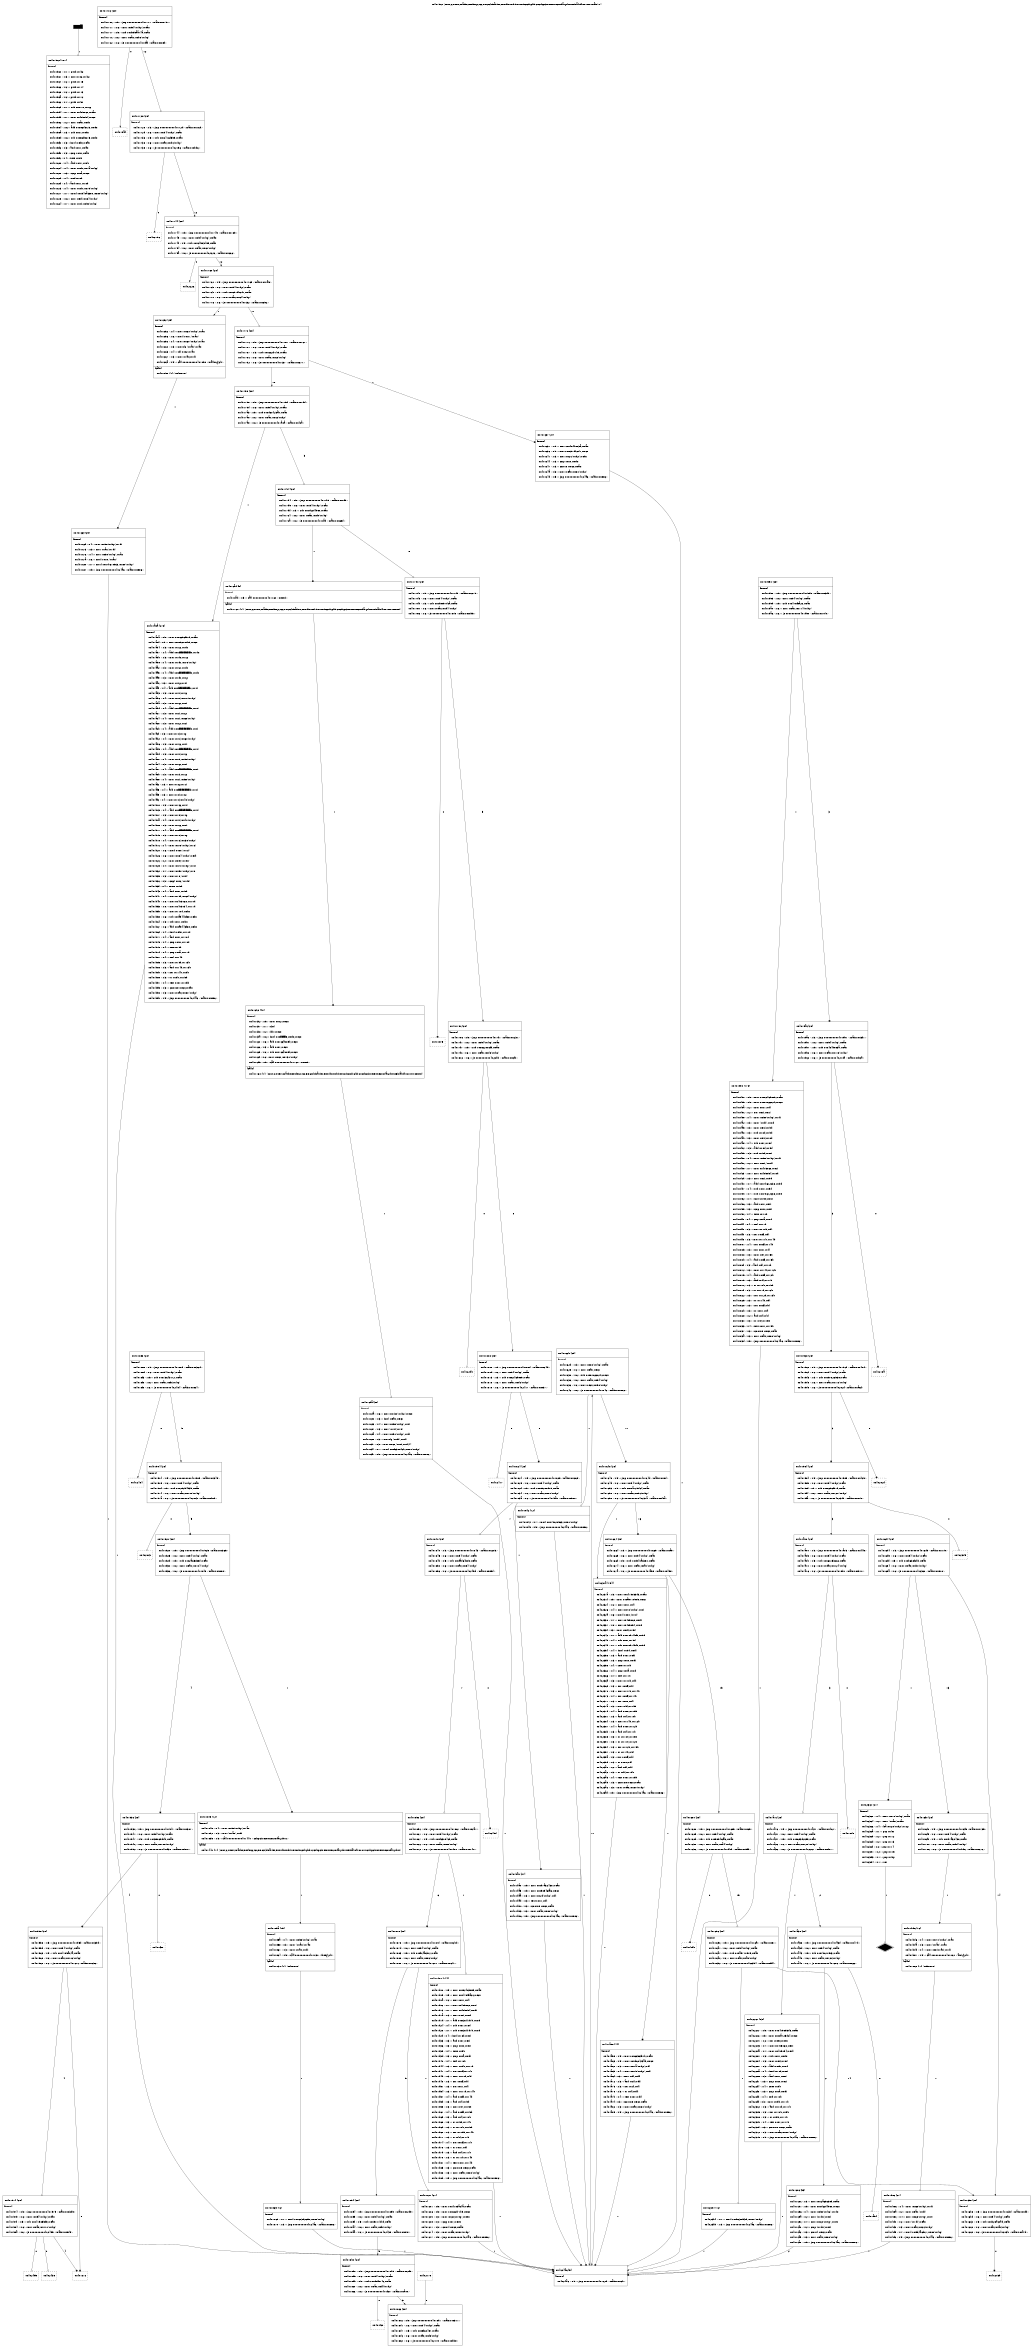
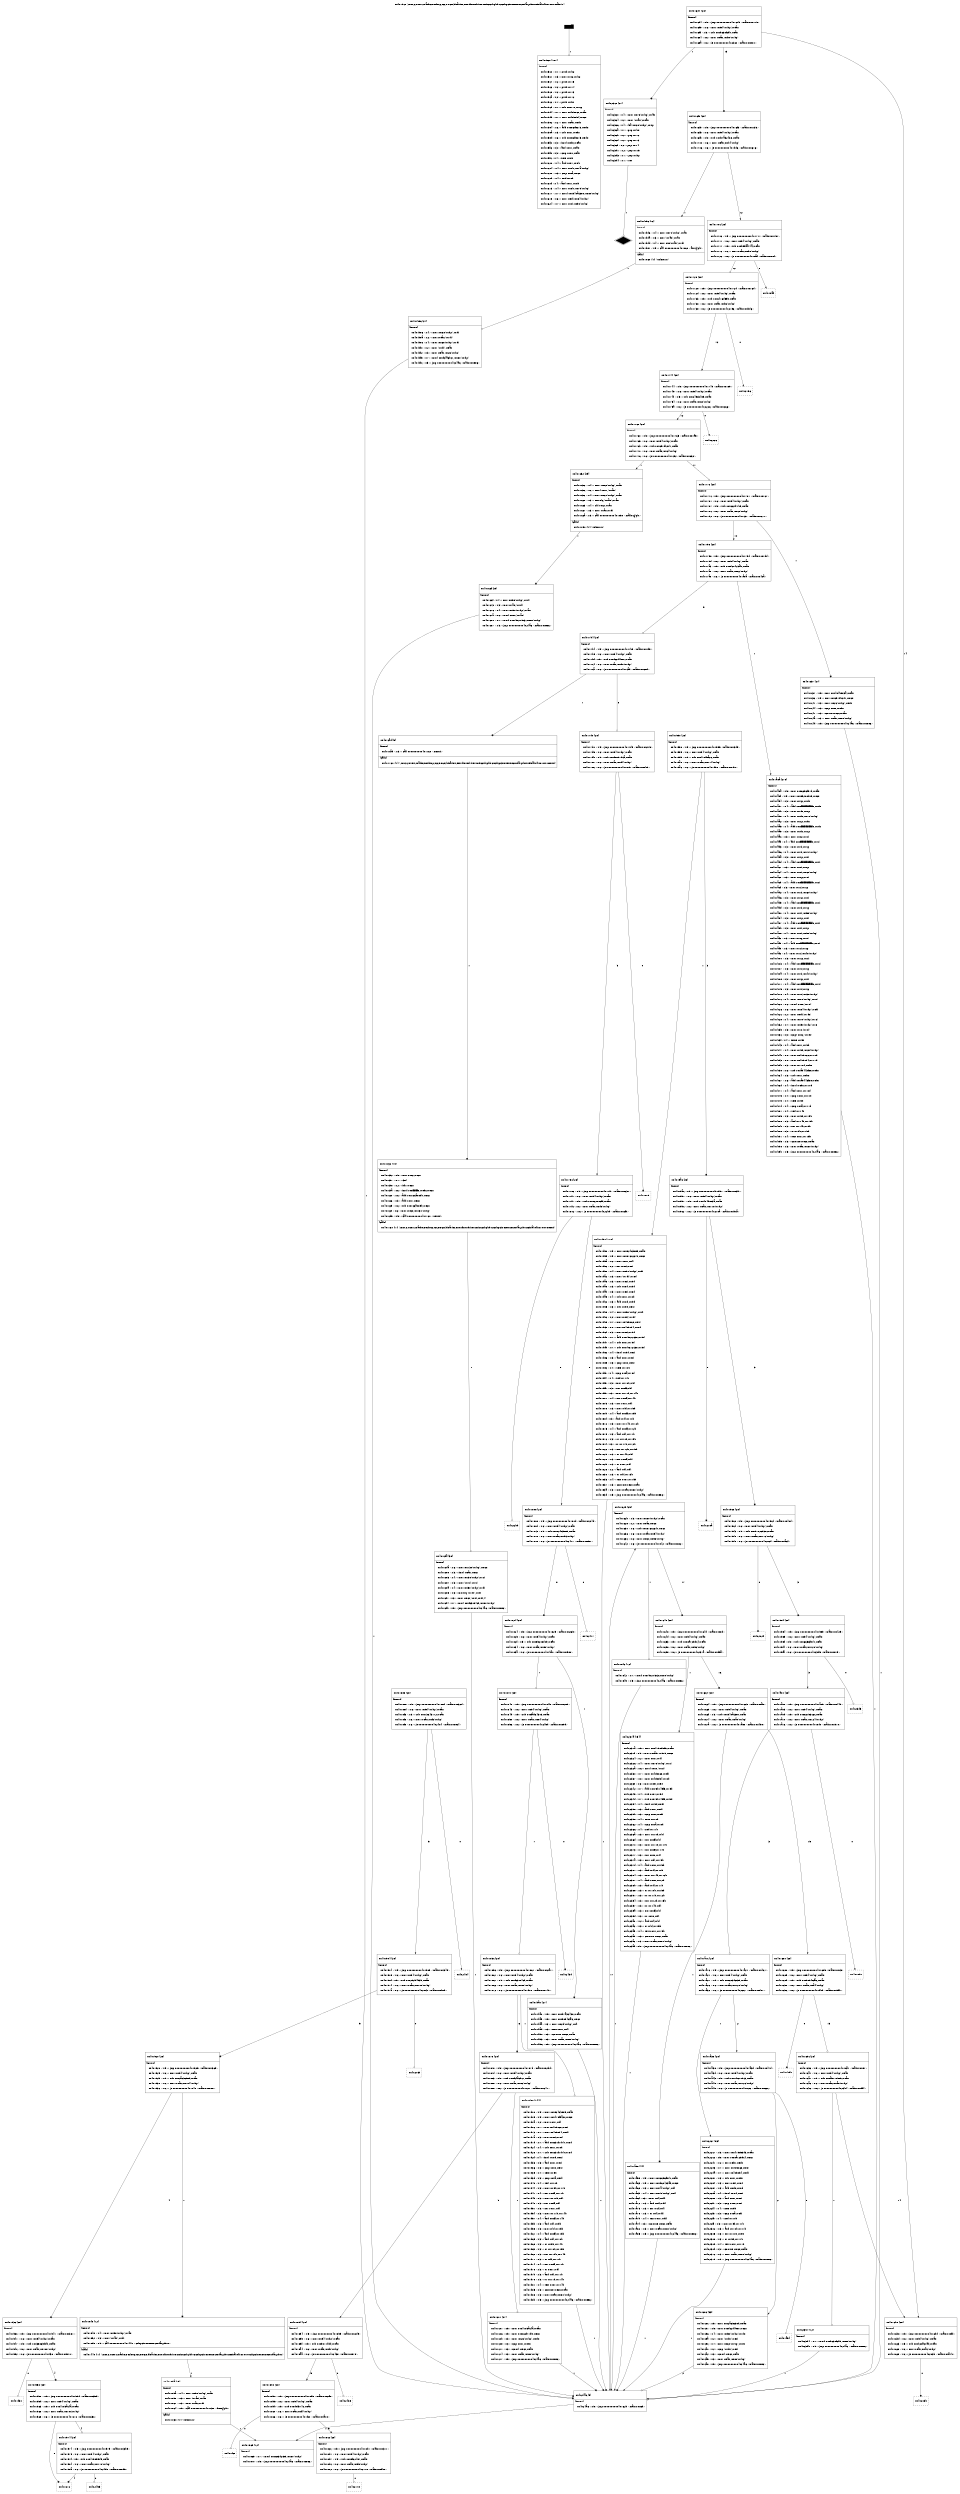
none -> (734, 186)
(46, 2253) -> (337, 2377)
(417, 2253) -> (434, 2417)
(425, 2292) -> (354, 2477)
